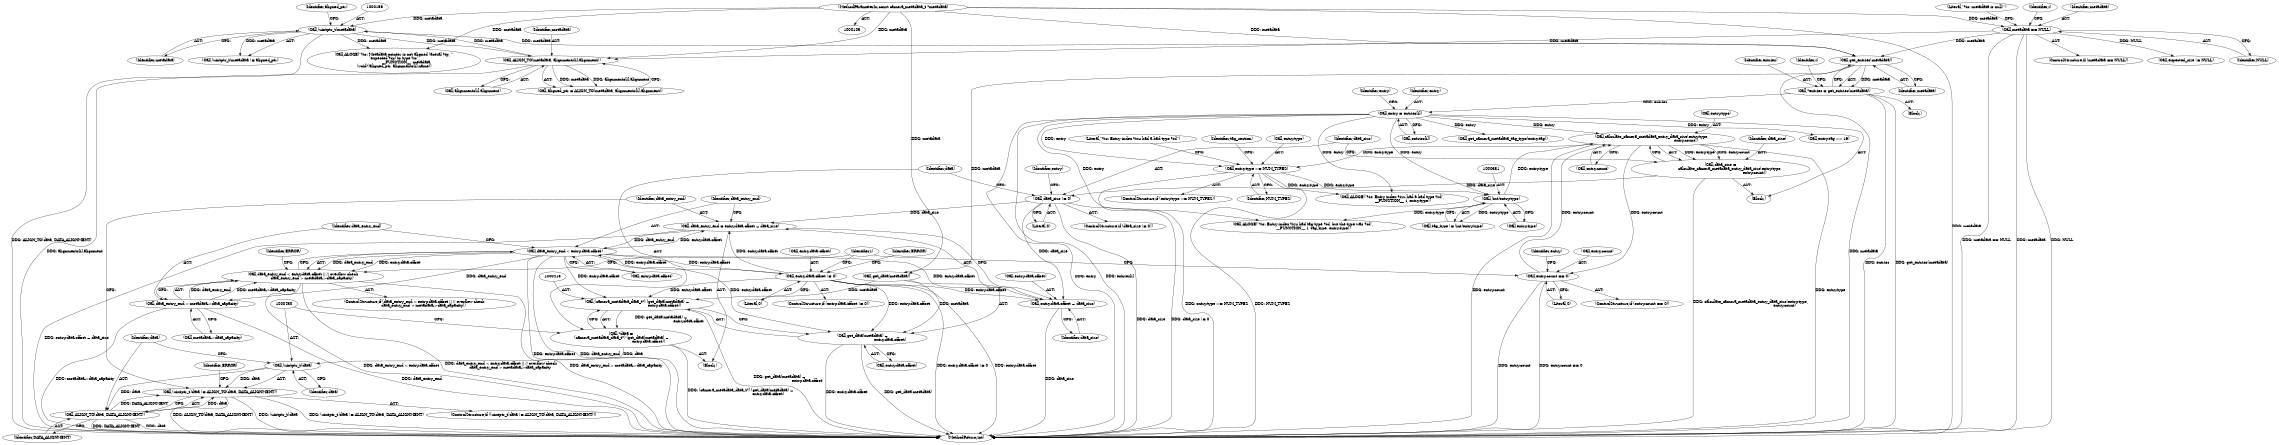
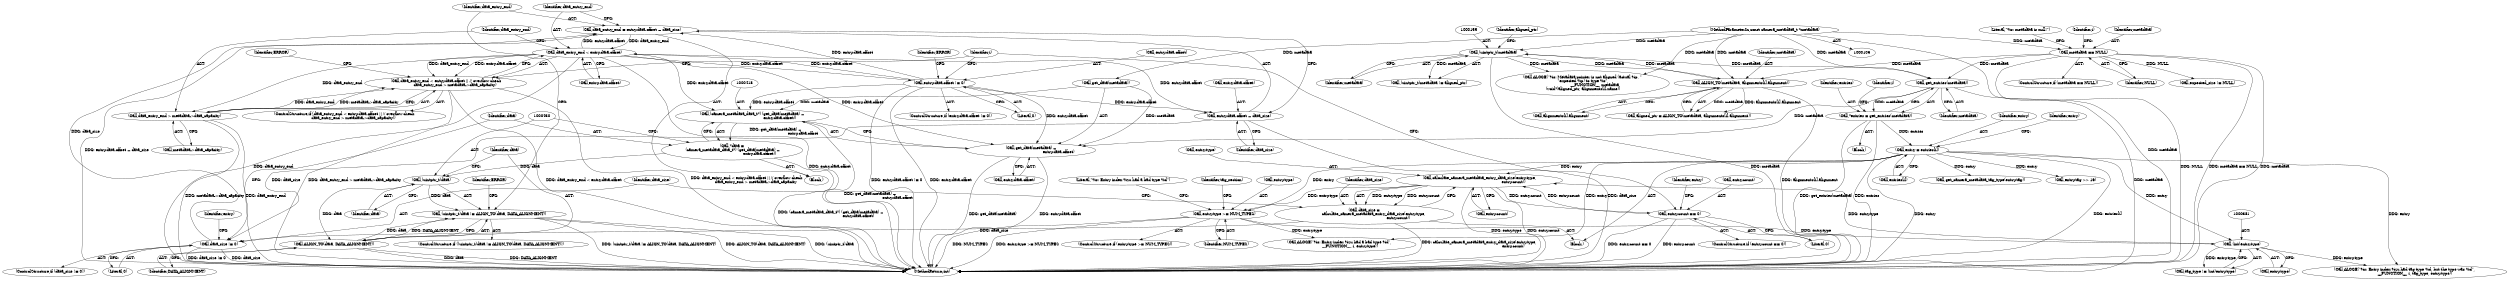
(1295, 75) -> (1512, 138)
(52, 240) -> (1765, 167)
(1033, 250) -> (669, 137)
